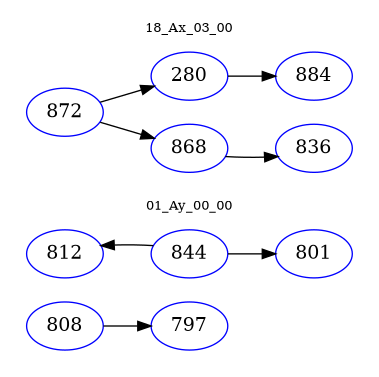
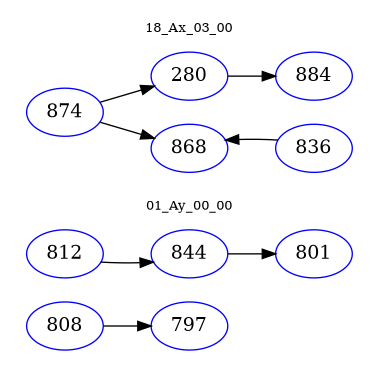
(65, 112) -> (65, 112)
(245, 157) -> (259, 139)
(134, 245) -> (120, 263)
